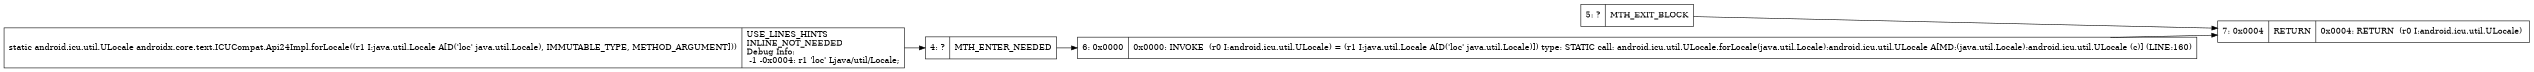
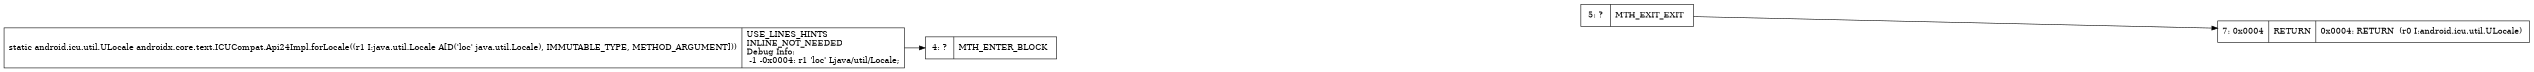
(1649, 15) -> (1649, 15)
(1003, 48) -> (1003, 48)
(1637, 48) -> none
